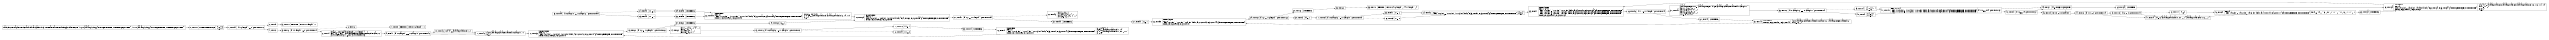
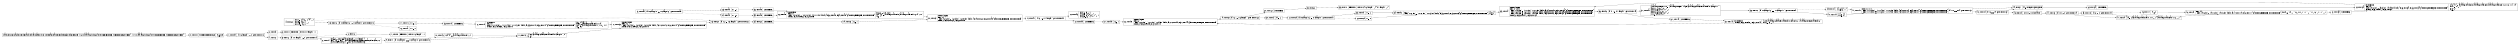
(668, 30) -> (512, 18)
